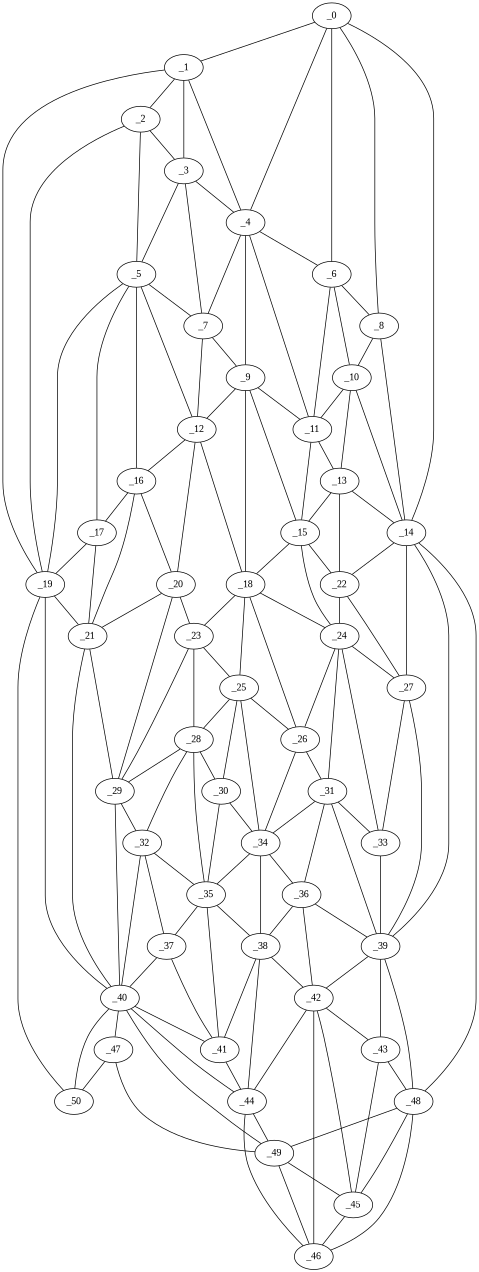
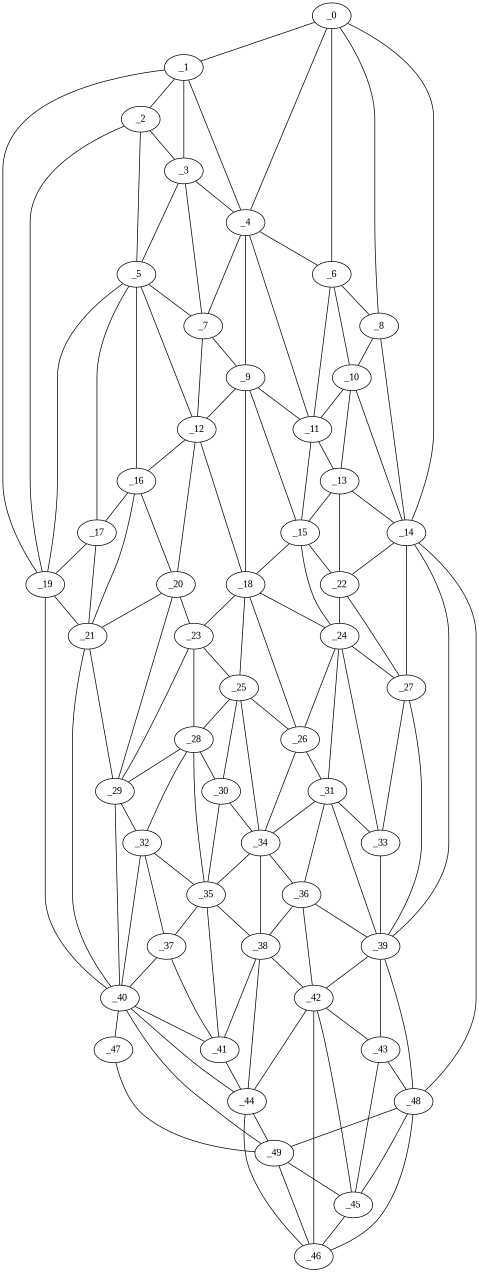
(74, 1101) -> none
